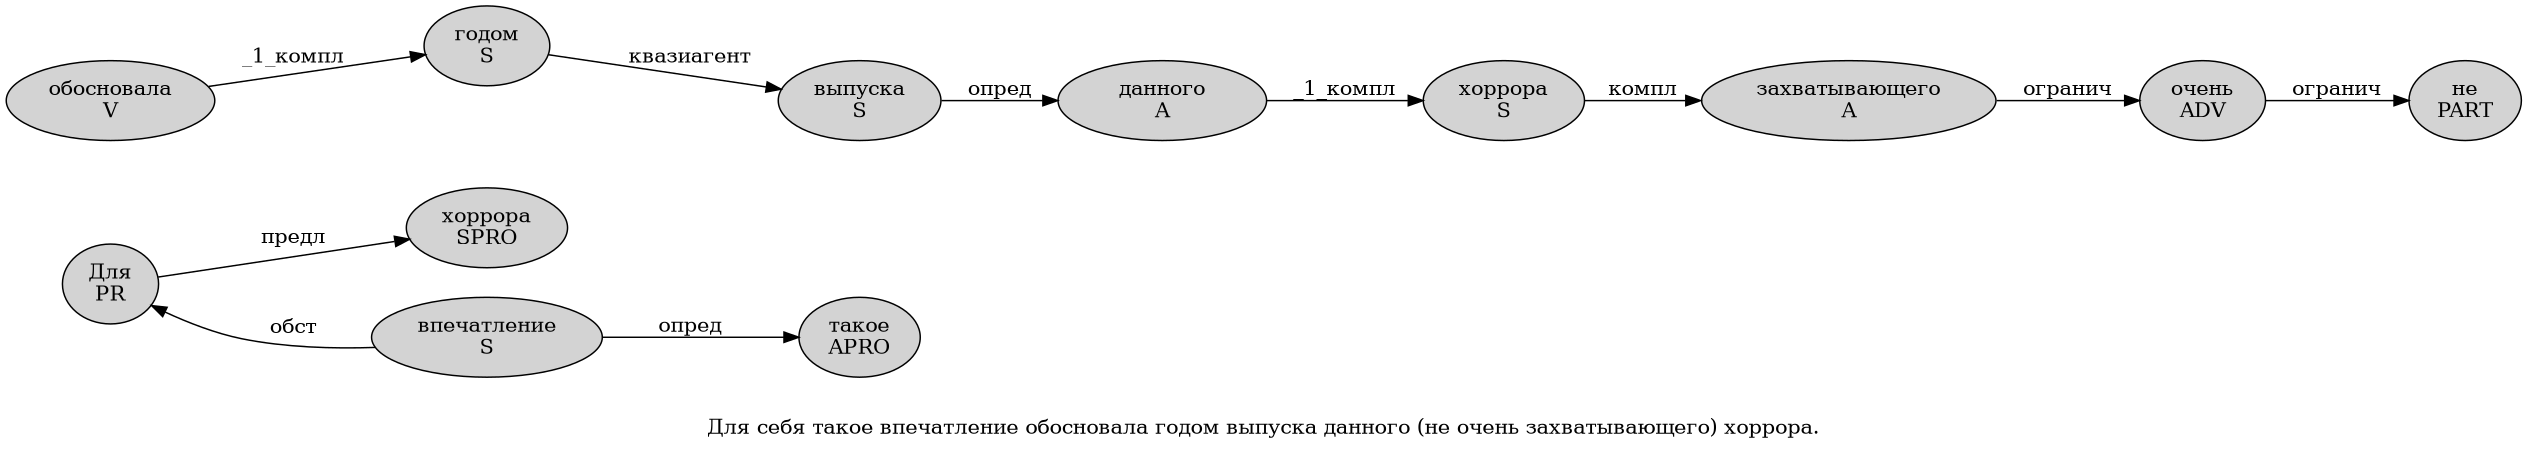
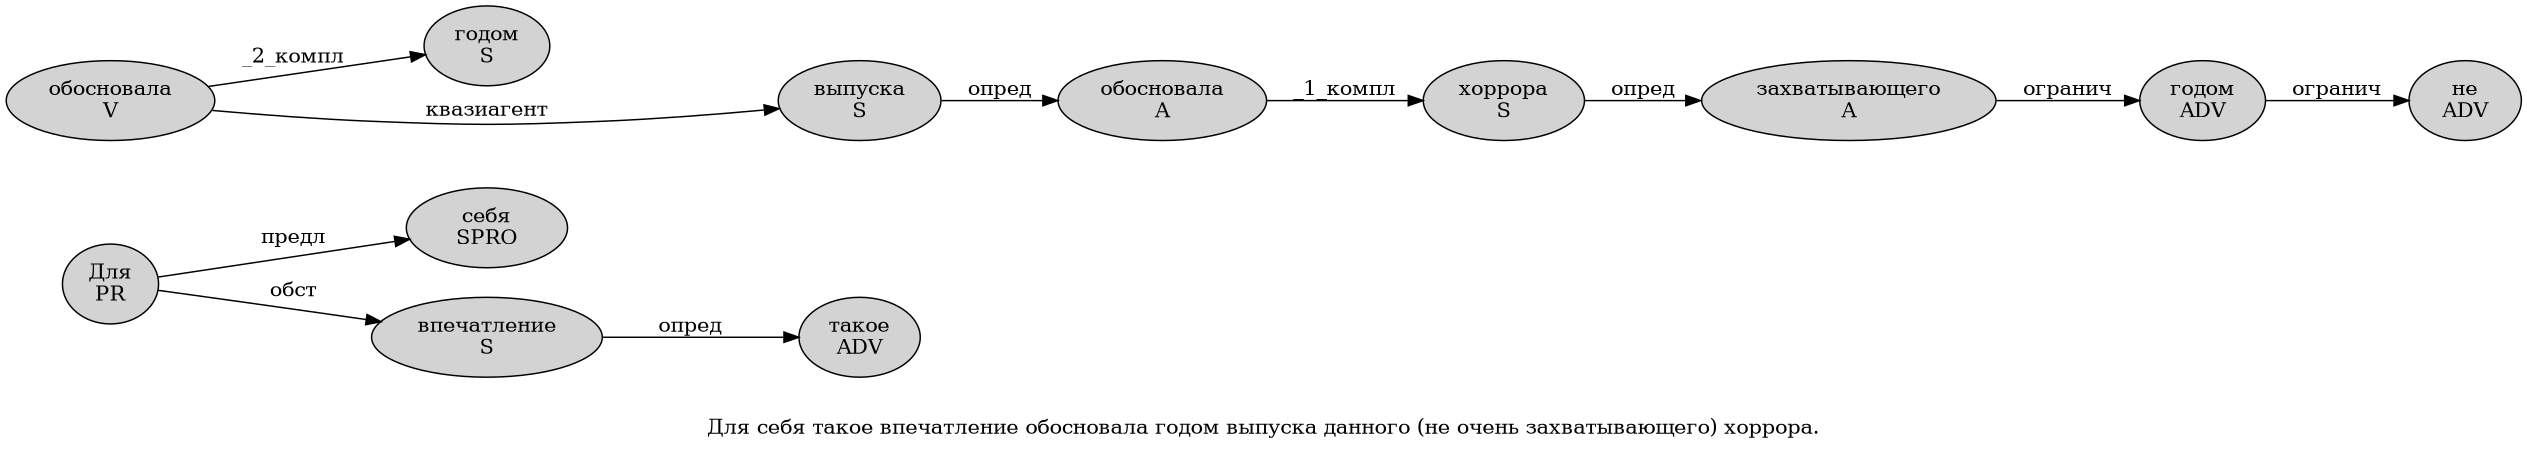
(293, 57) -> (293, 57)
(657, 71) -> (488, 124)
(1643, 89) -> (1643, 89)
(1162, 101) -> (1162, 101)
(2203, 101) -> (2203, 101)
(2465, 101) -> (2465, 101)
(487, 228) -> (487, 228)
(860, 337) -> (860, 337)
(268, 343) -> (262, 305)
